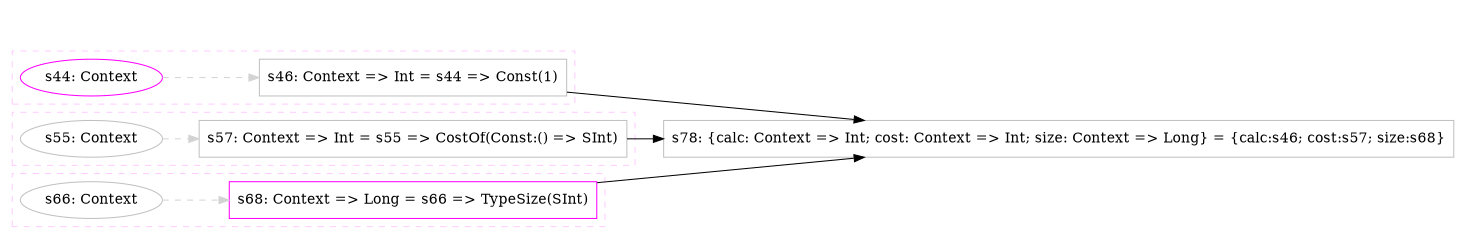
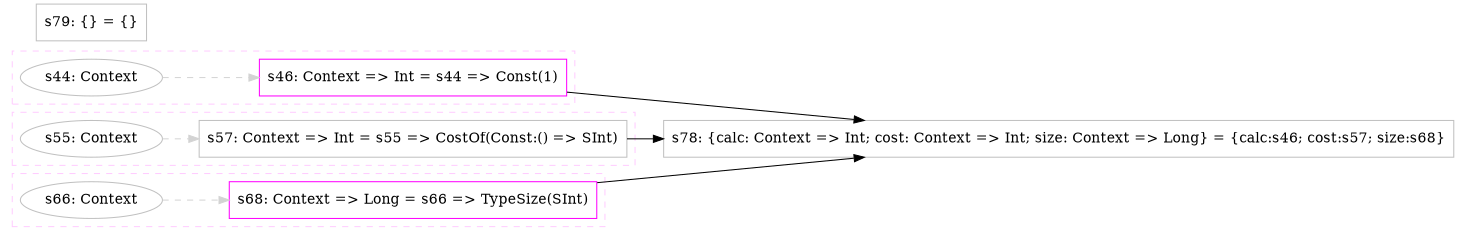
none -> (91, 22)
(91, 78) -> (91, 78)
(413, 78) -> (413, 78)
